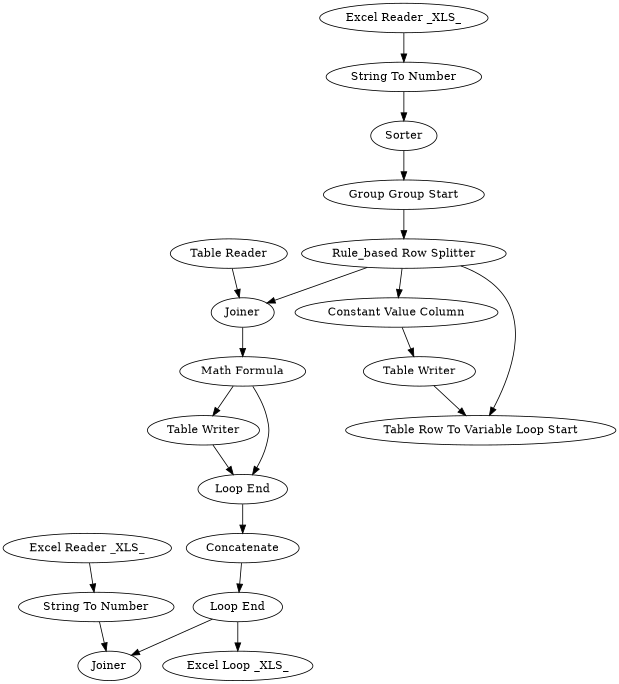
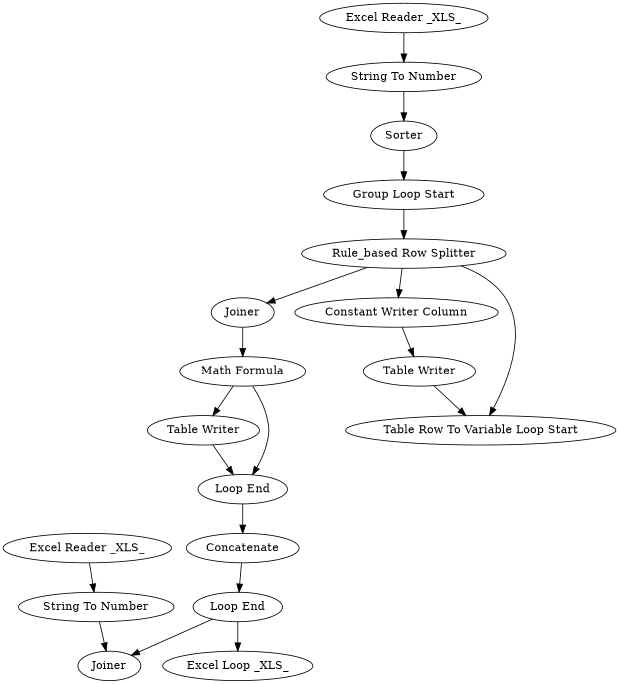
(404, 195) -> (404, 195)
(229, 254) -> none
(397, 312) -> (397, 312)
